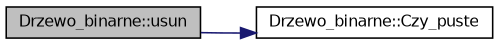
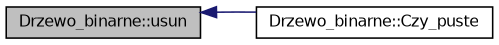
(221, 33) -> (236, 12)
